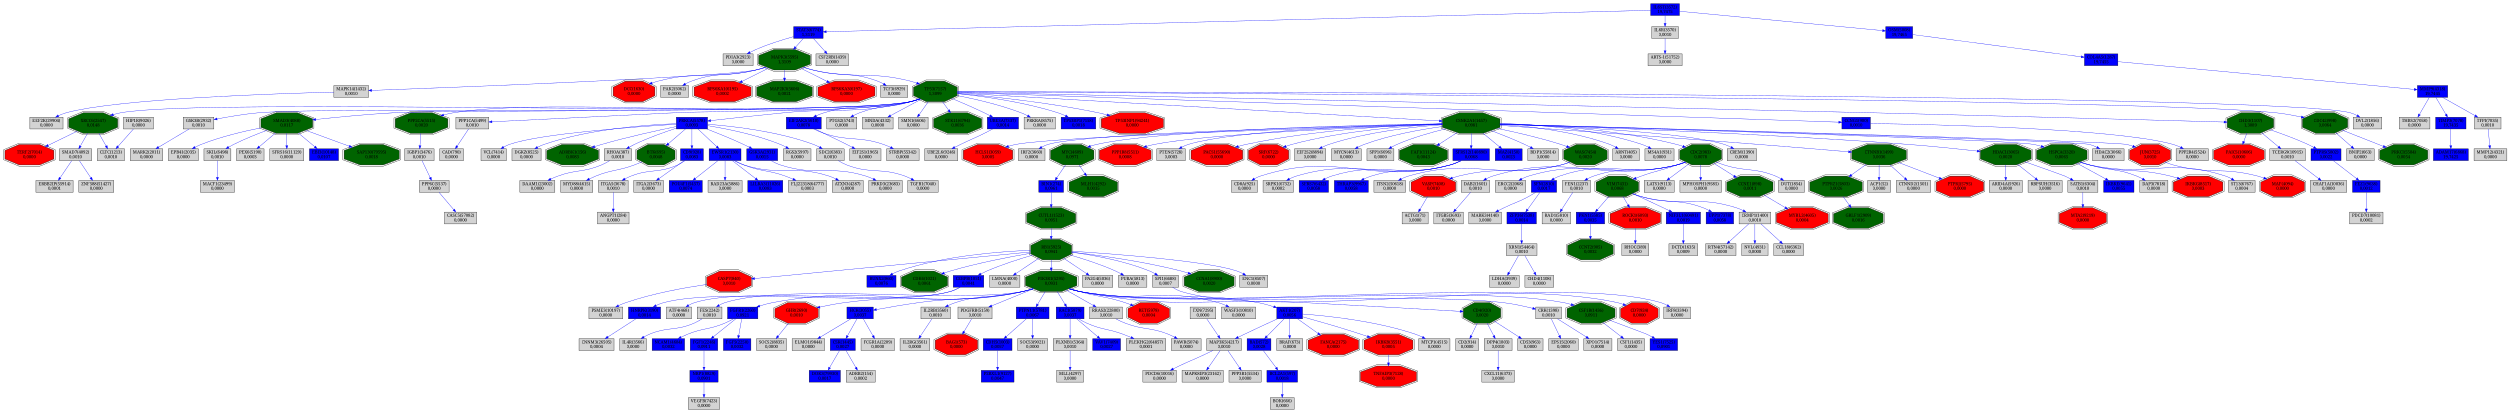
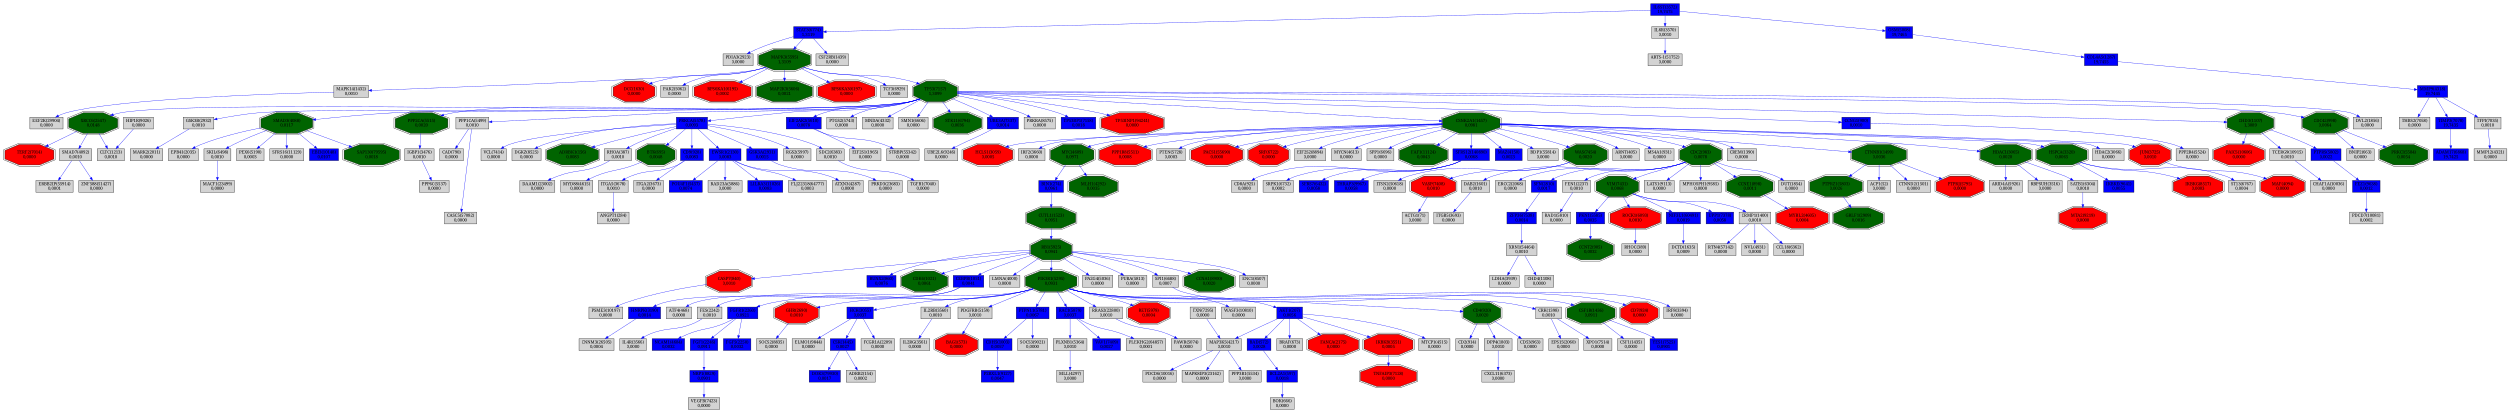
(2154, 186) -> none
(446, 201) -> (467, 169)
(1485, 218) -> none
